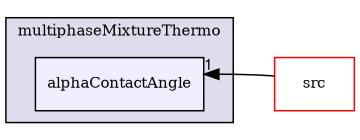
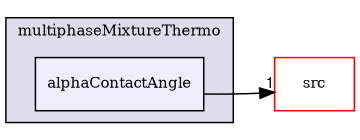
(247, 75) -> (224, 94)
